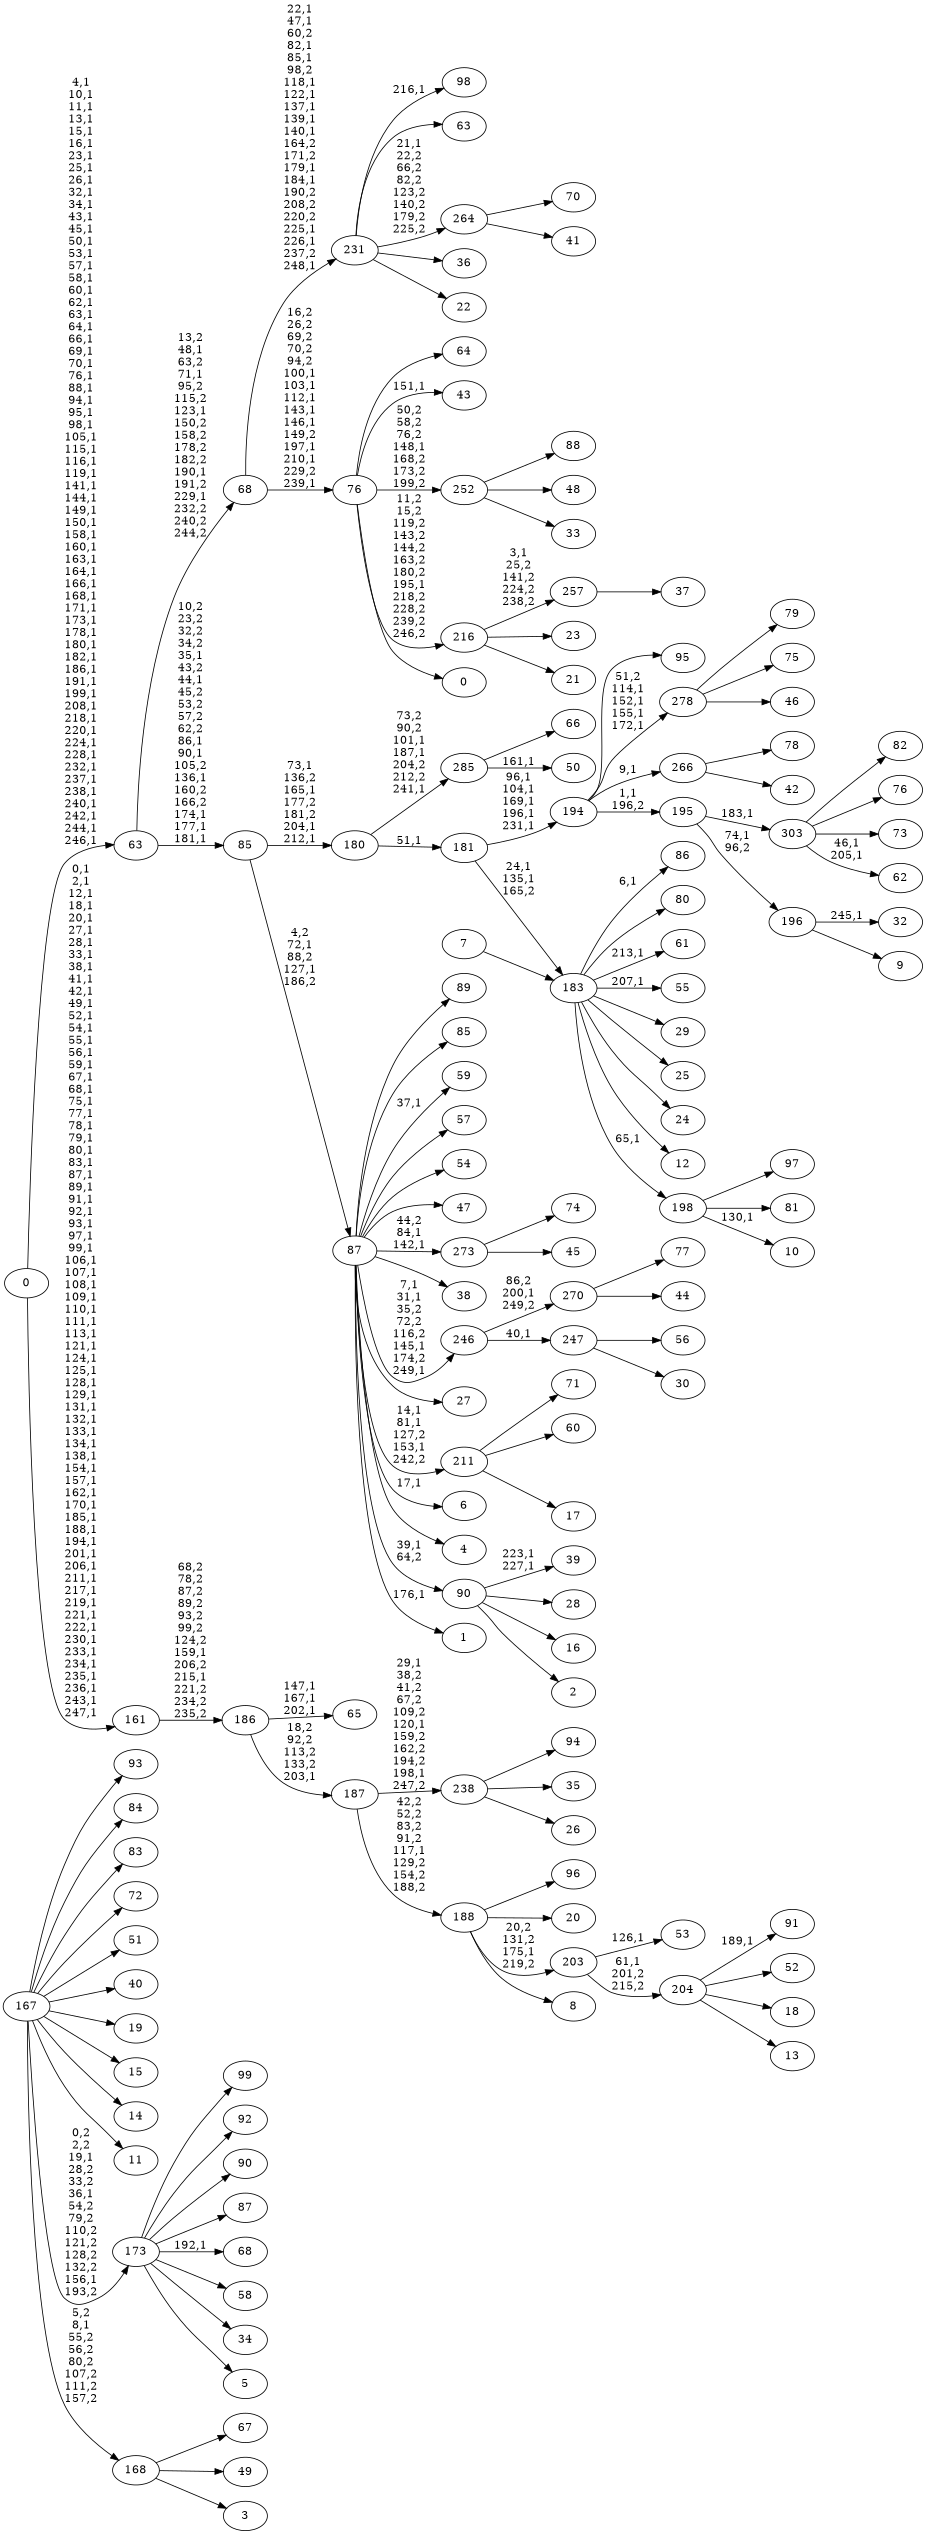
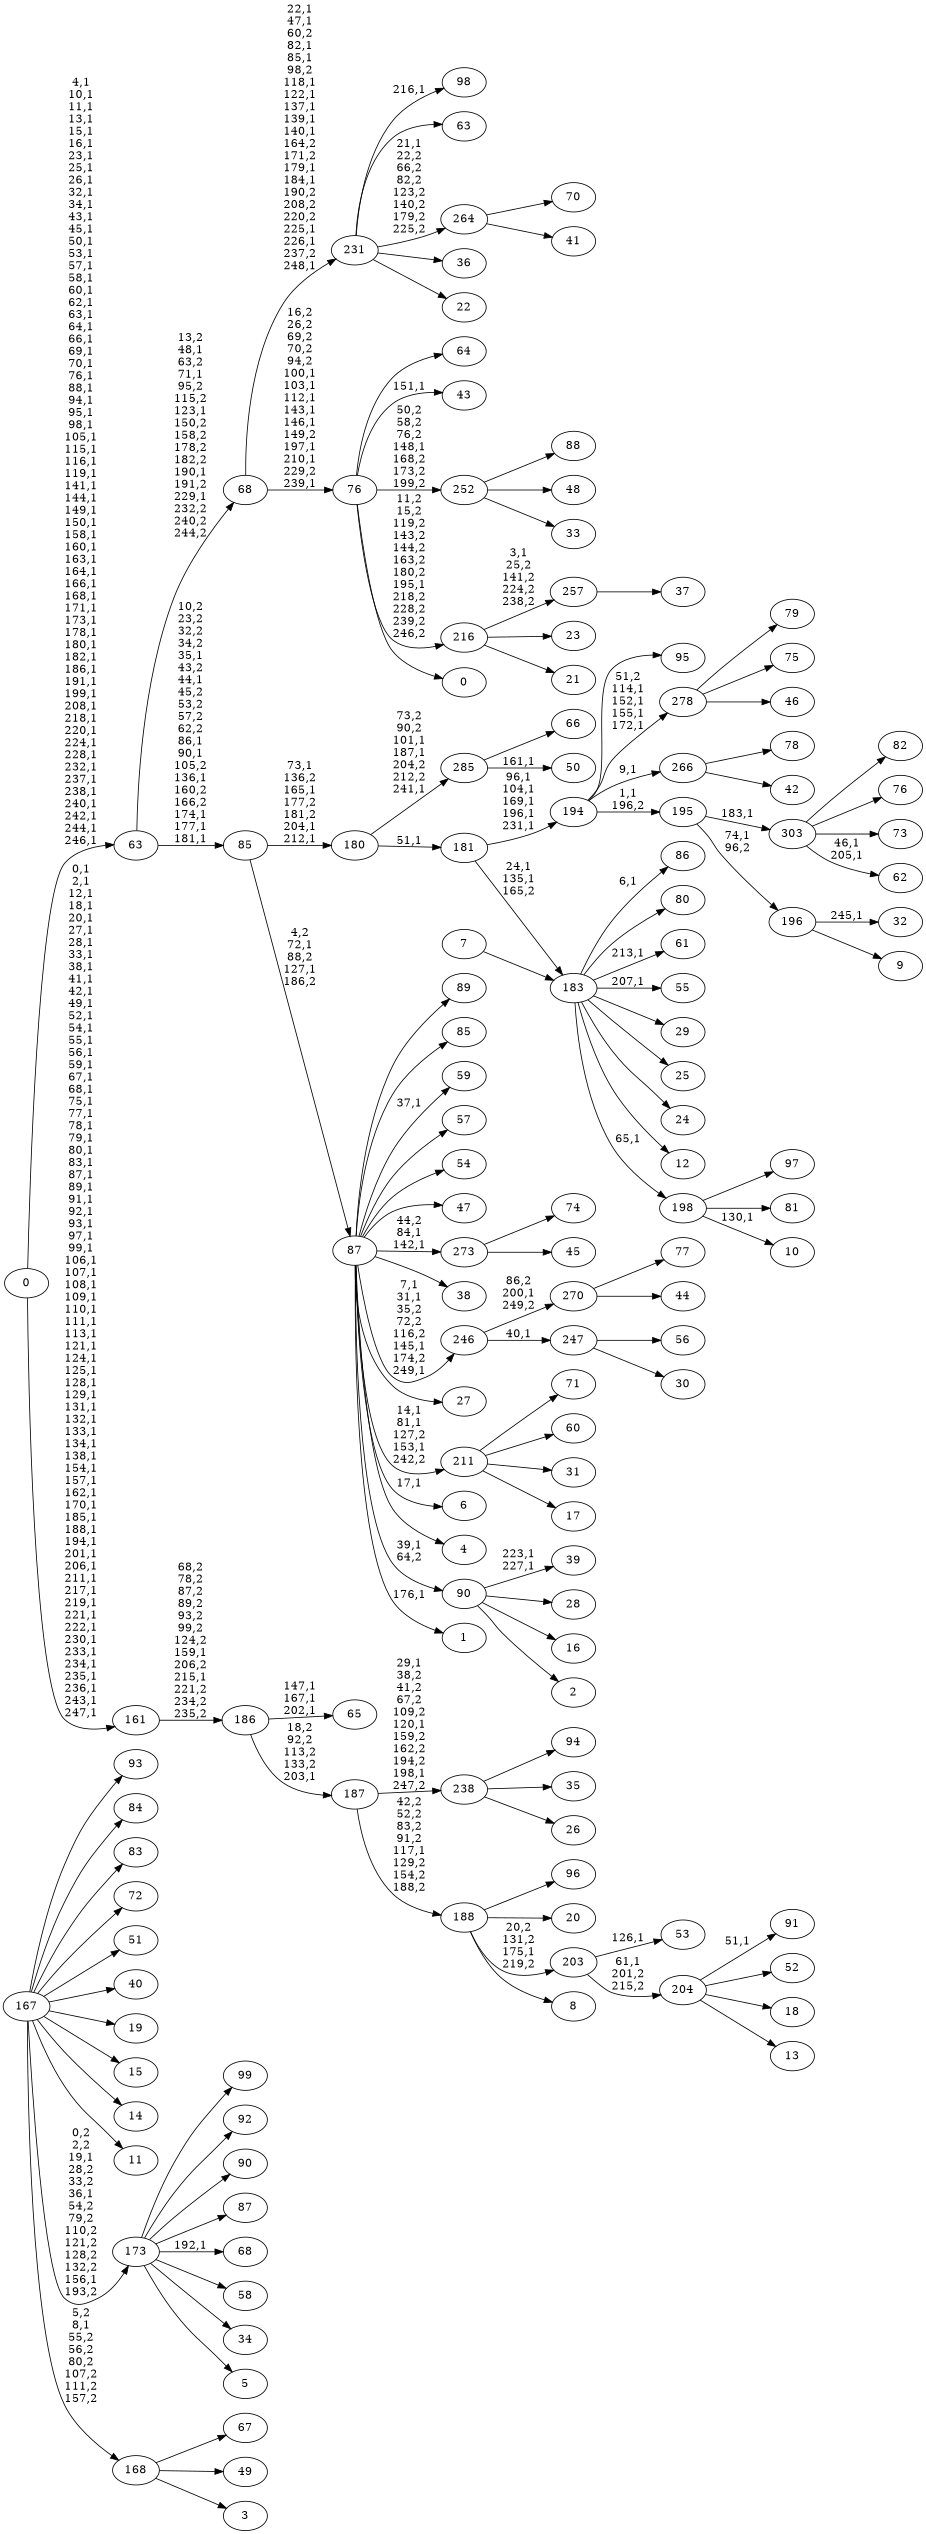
none -> (574, 1472)
(738, 1942) -> (738, 1942)
